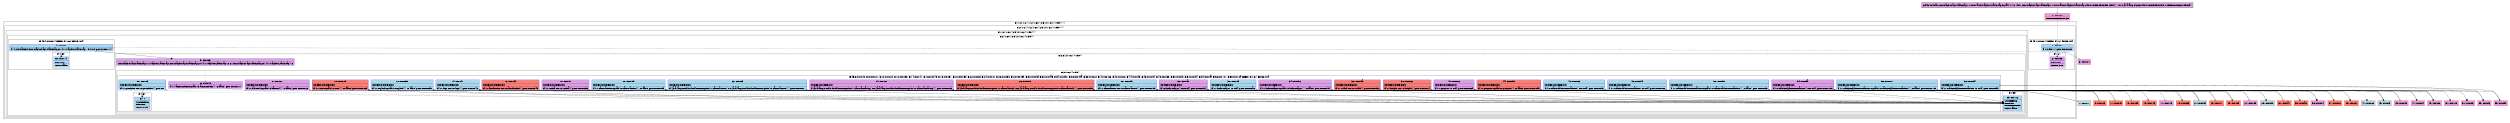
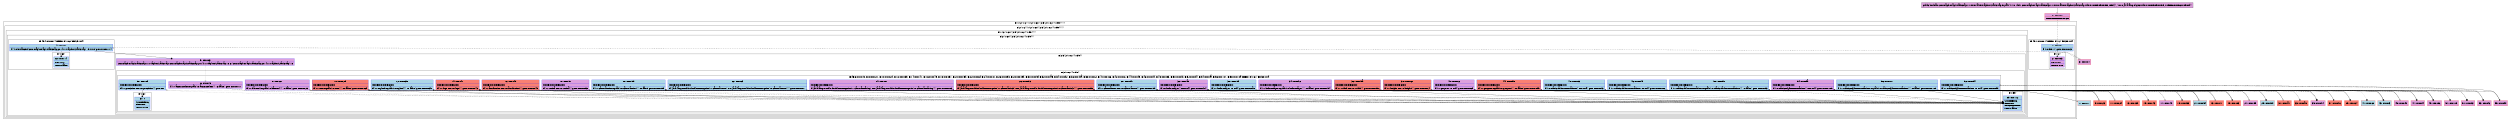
(458, 85) -> (458, 85)
